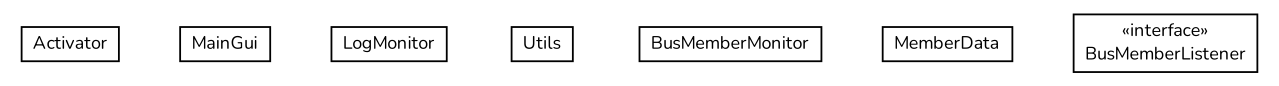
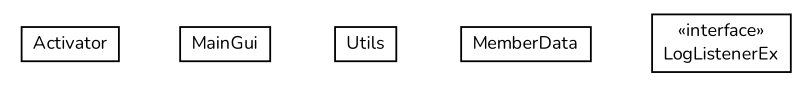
(389, 43) -> none
none -> (721, 43)
(730, 43) -> none
(1165, 43) -> none
